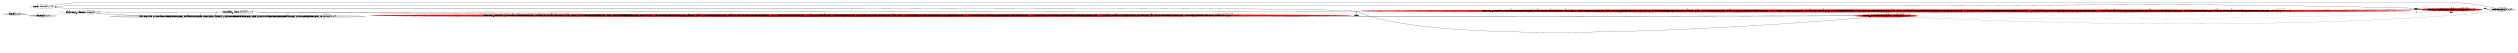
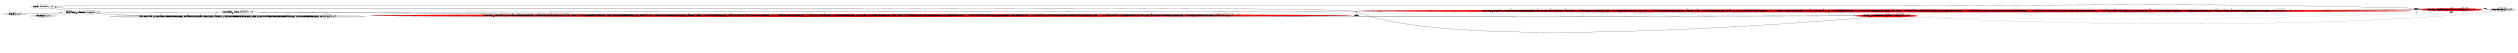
(1273, 3) -> (61, 10)
(28, 15) -> (43, 13)
